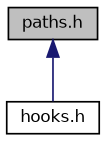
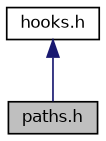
(53, 79) -> (53, 79)
